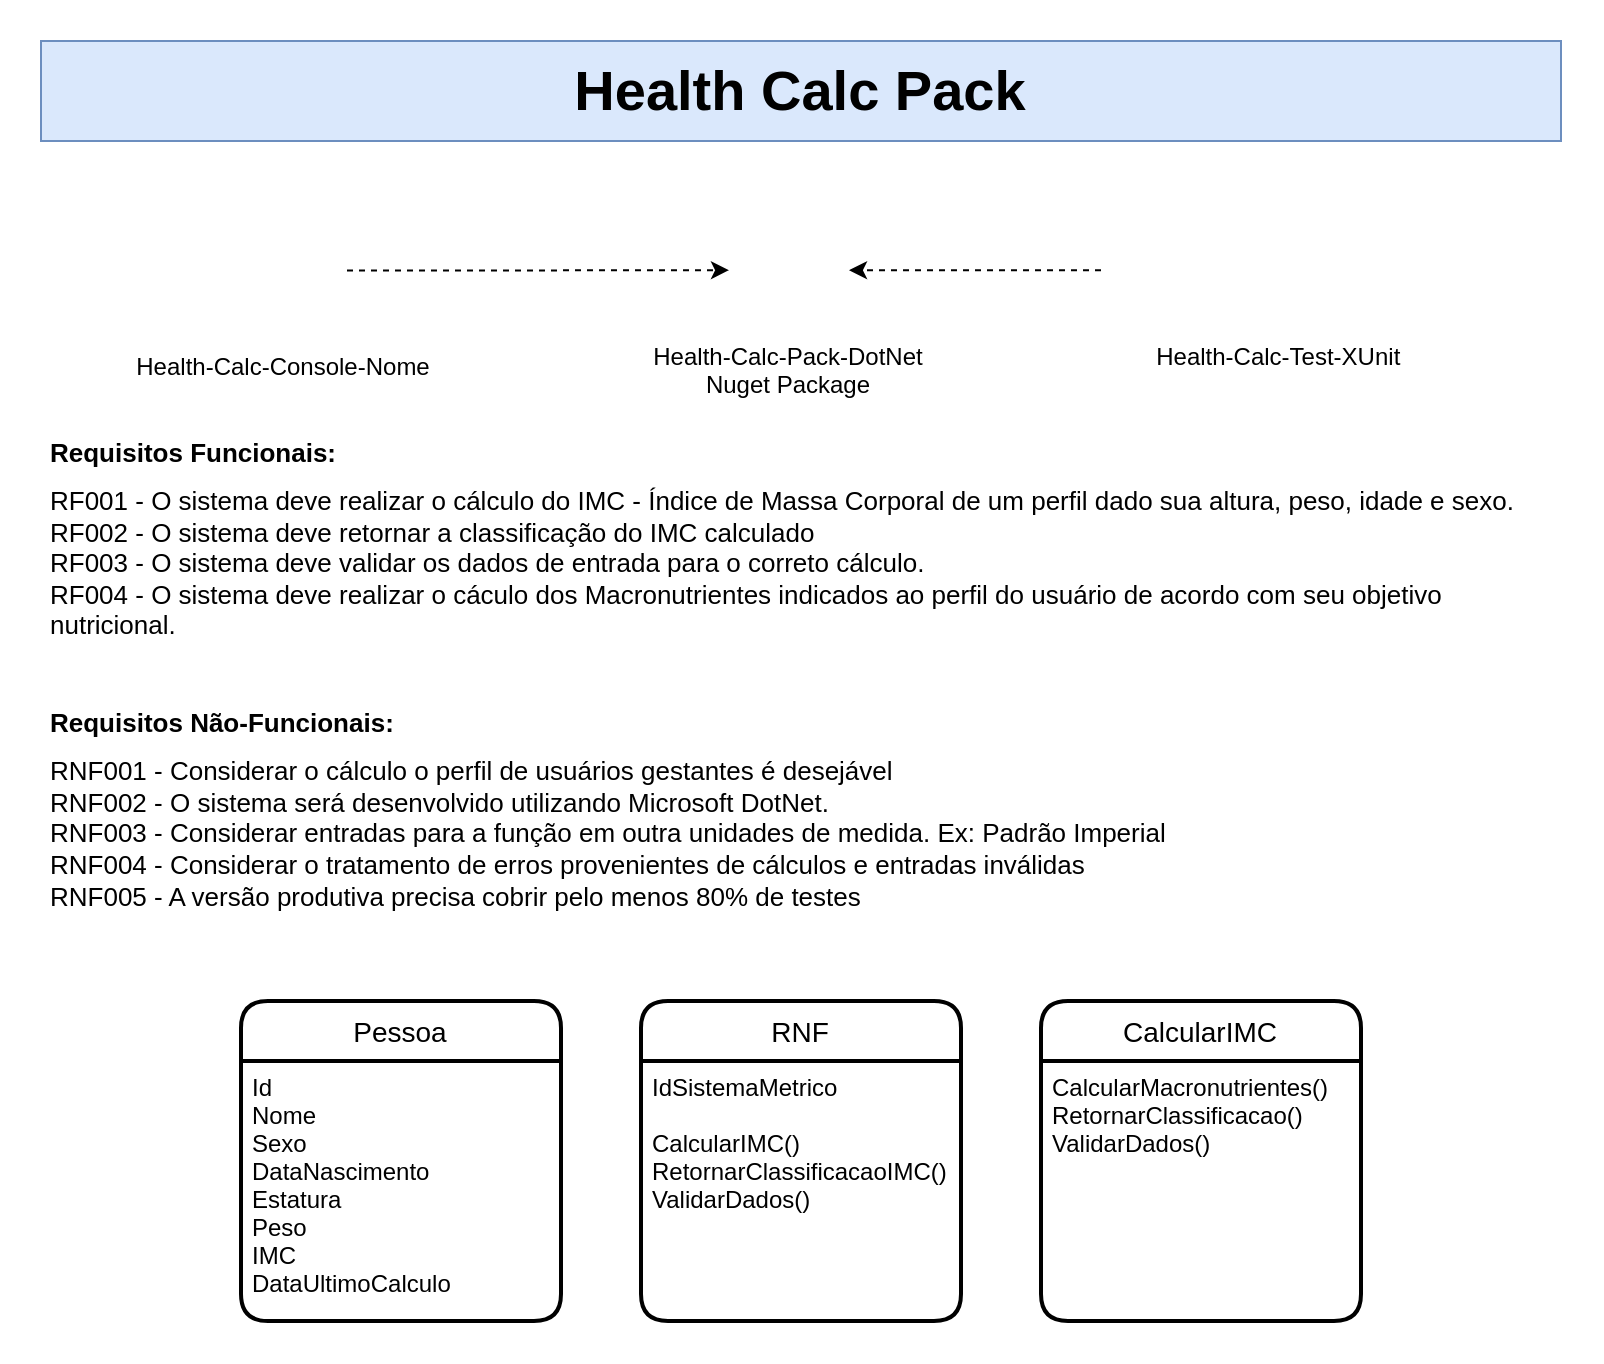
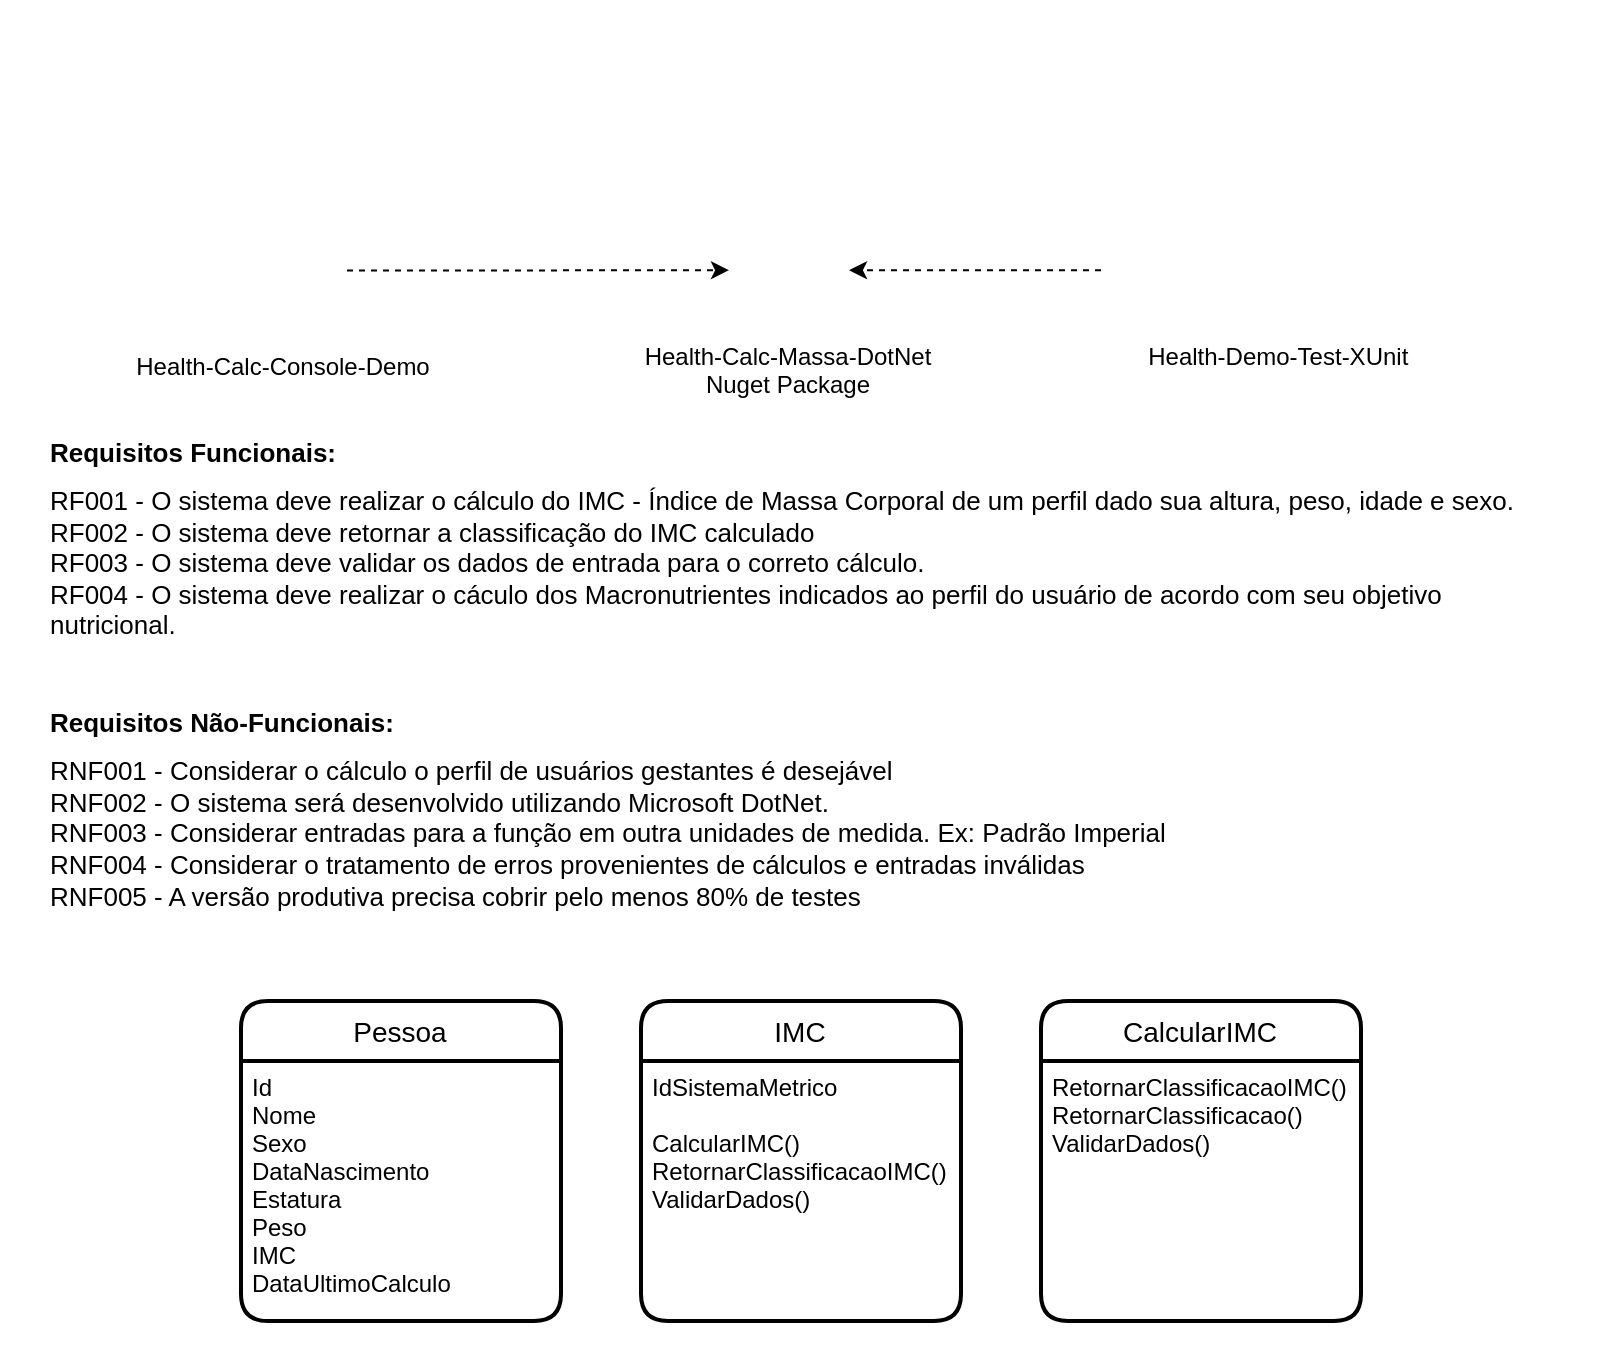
(801, 91) -> none
(788, 357) -> (788, 357)
(1278, 357) -> (1278, 357)
(283, 367) -> (283, 367)
(800, 1033) -> (800, 1033)
(1211, 1088) -> (1217, 1088)
